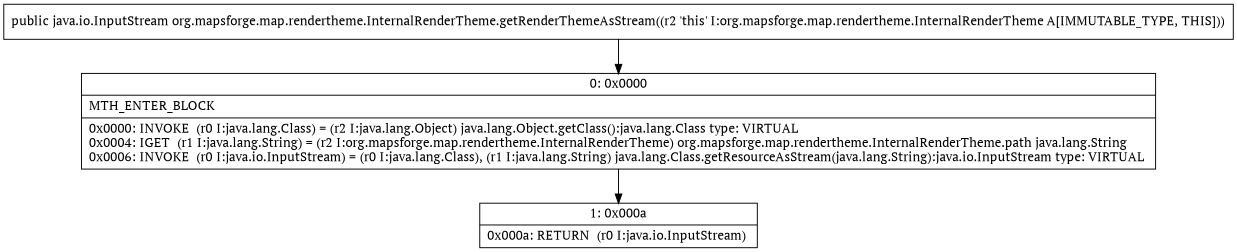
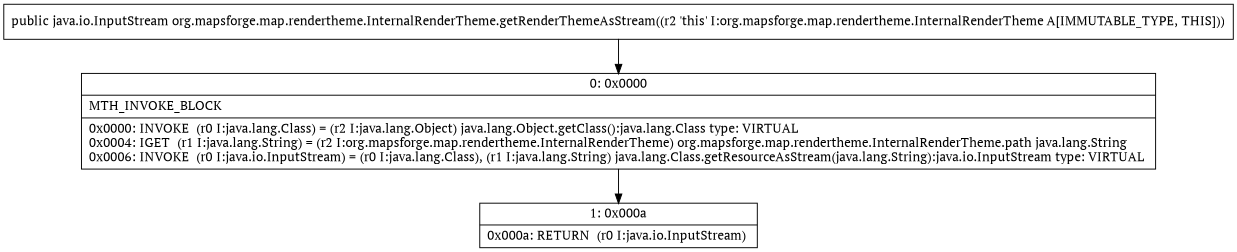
(152, 106) -> (156, 106)
